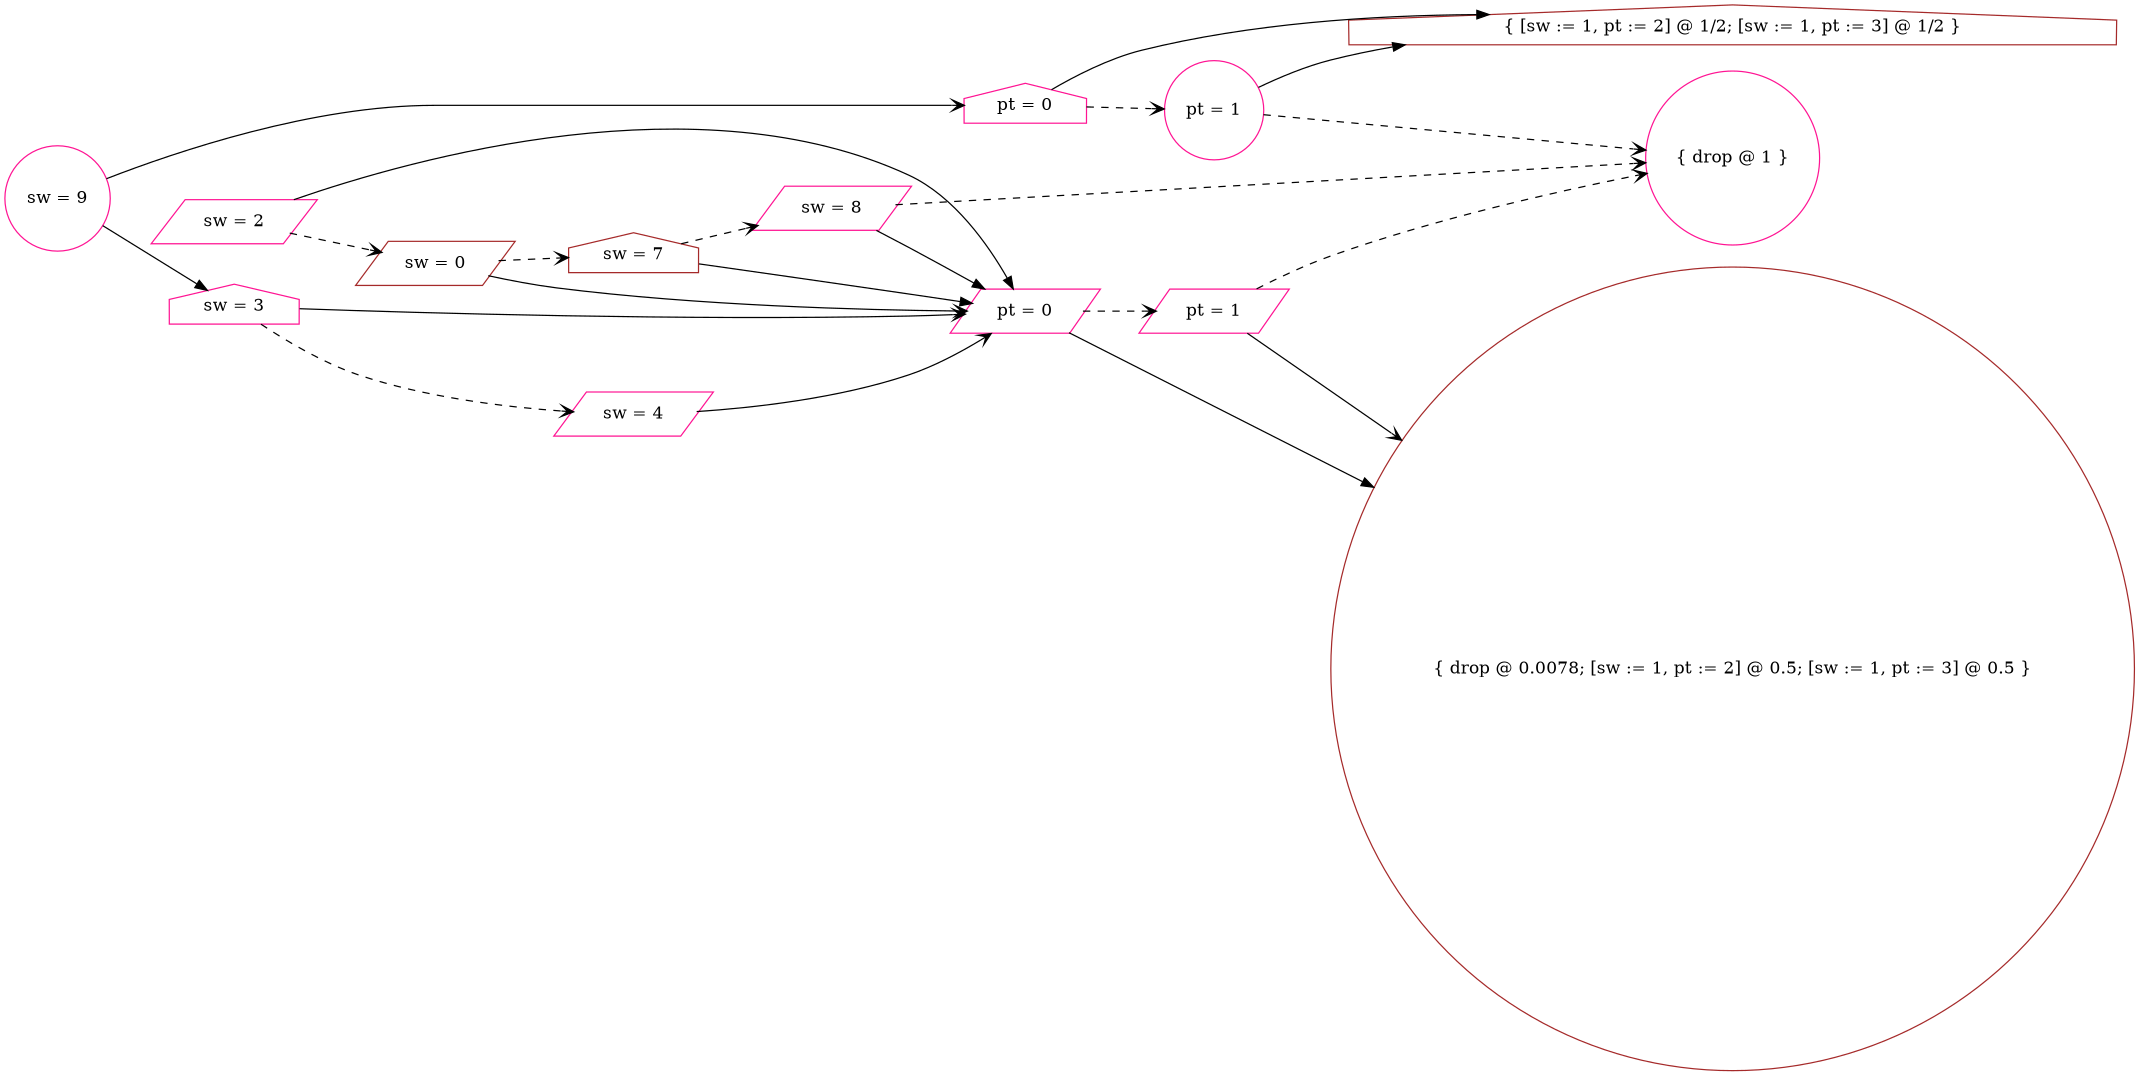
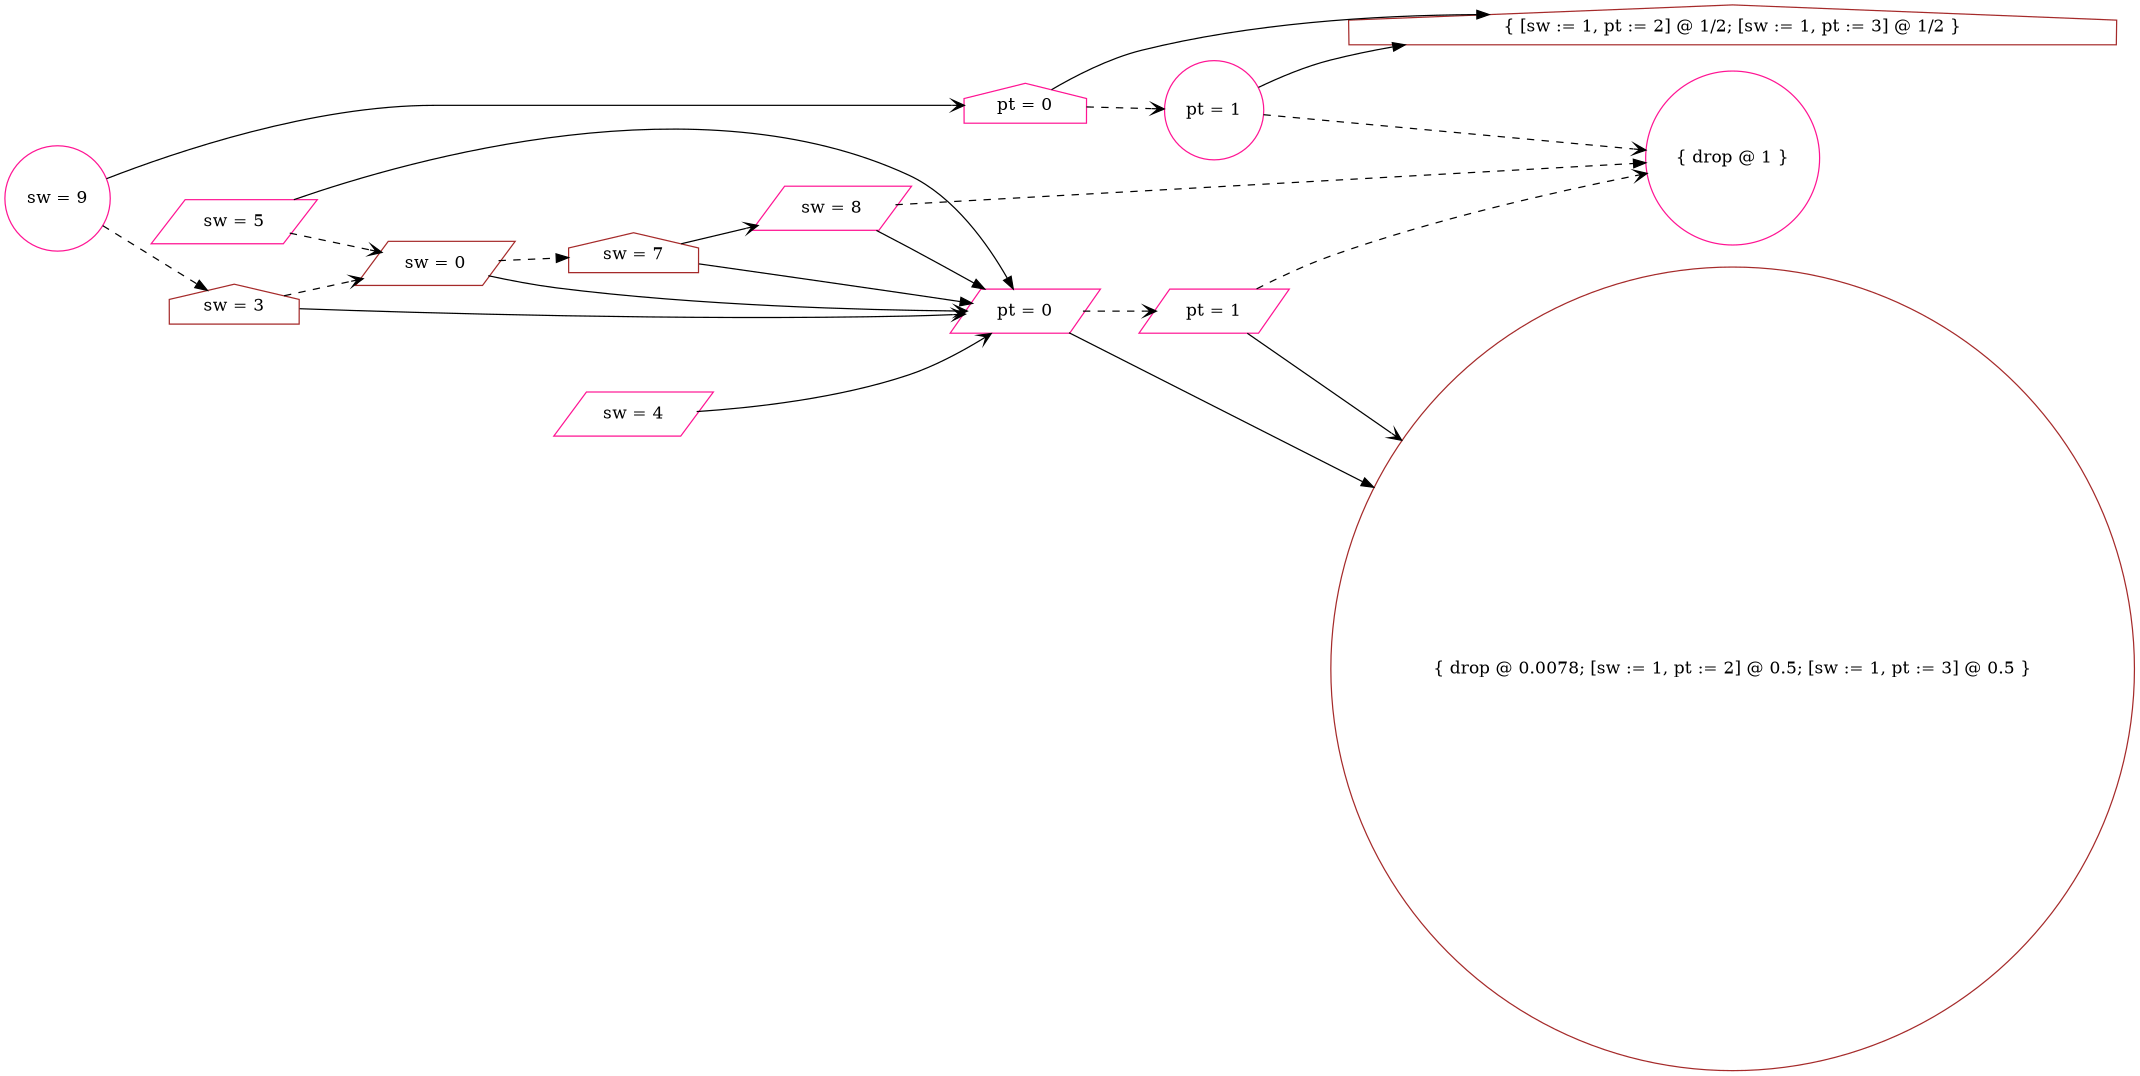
(1264, 184) -> (1264, 184)
(234, 222) -> (234, 222)
(714, 236) -> (714, 236)
(150, 255) -> (150, 255)
(527, 259) -> (527, 259)
(234, 306) -> (234, 306)
(405, 388) -> (318, 289)
